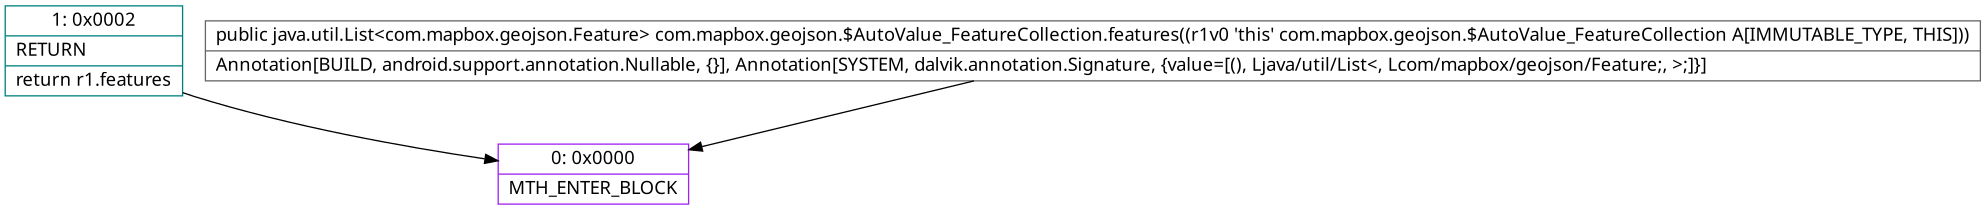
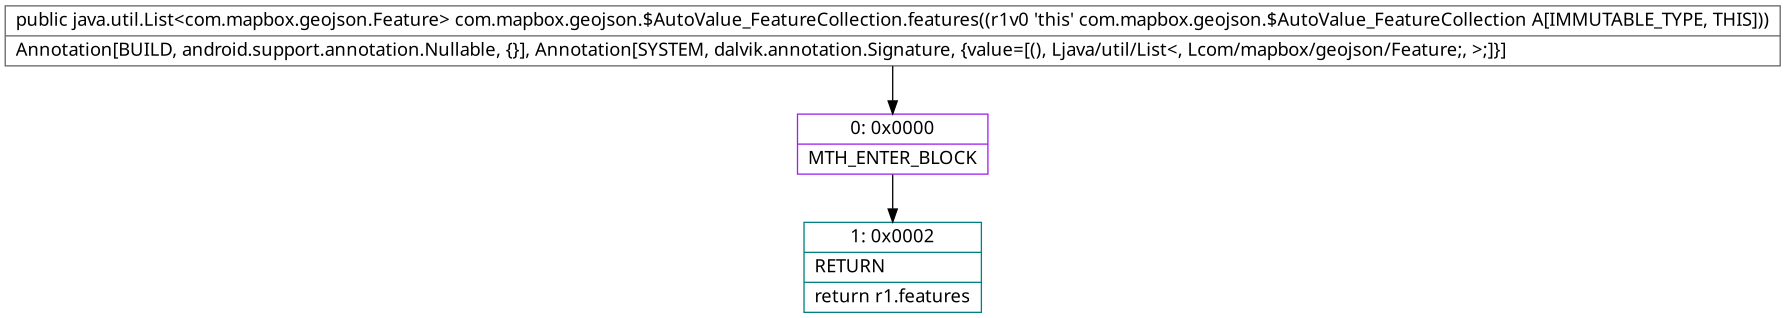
(332, 132) -> (893, 192)
